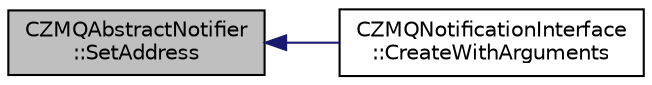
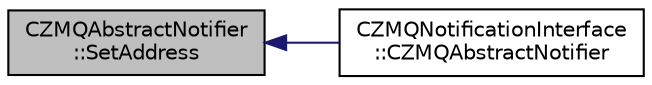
(492, 43) -> (492, 43)
